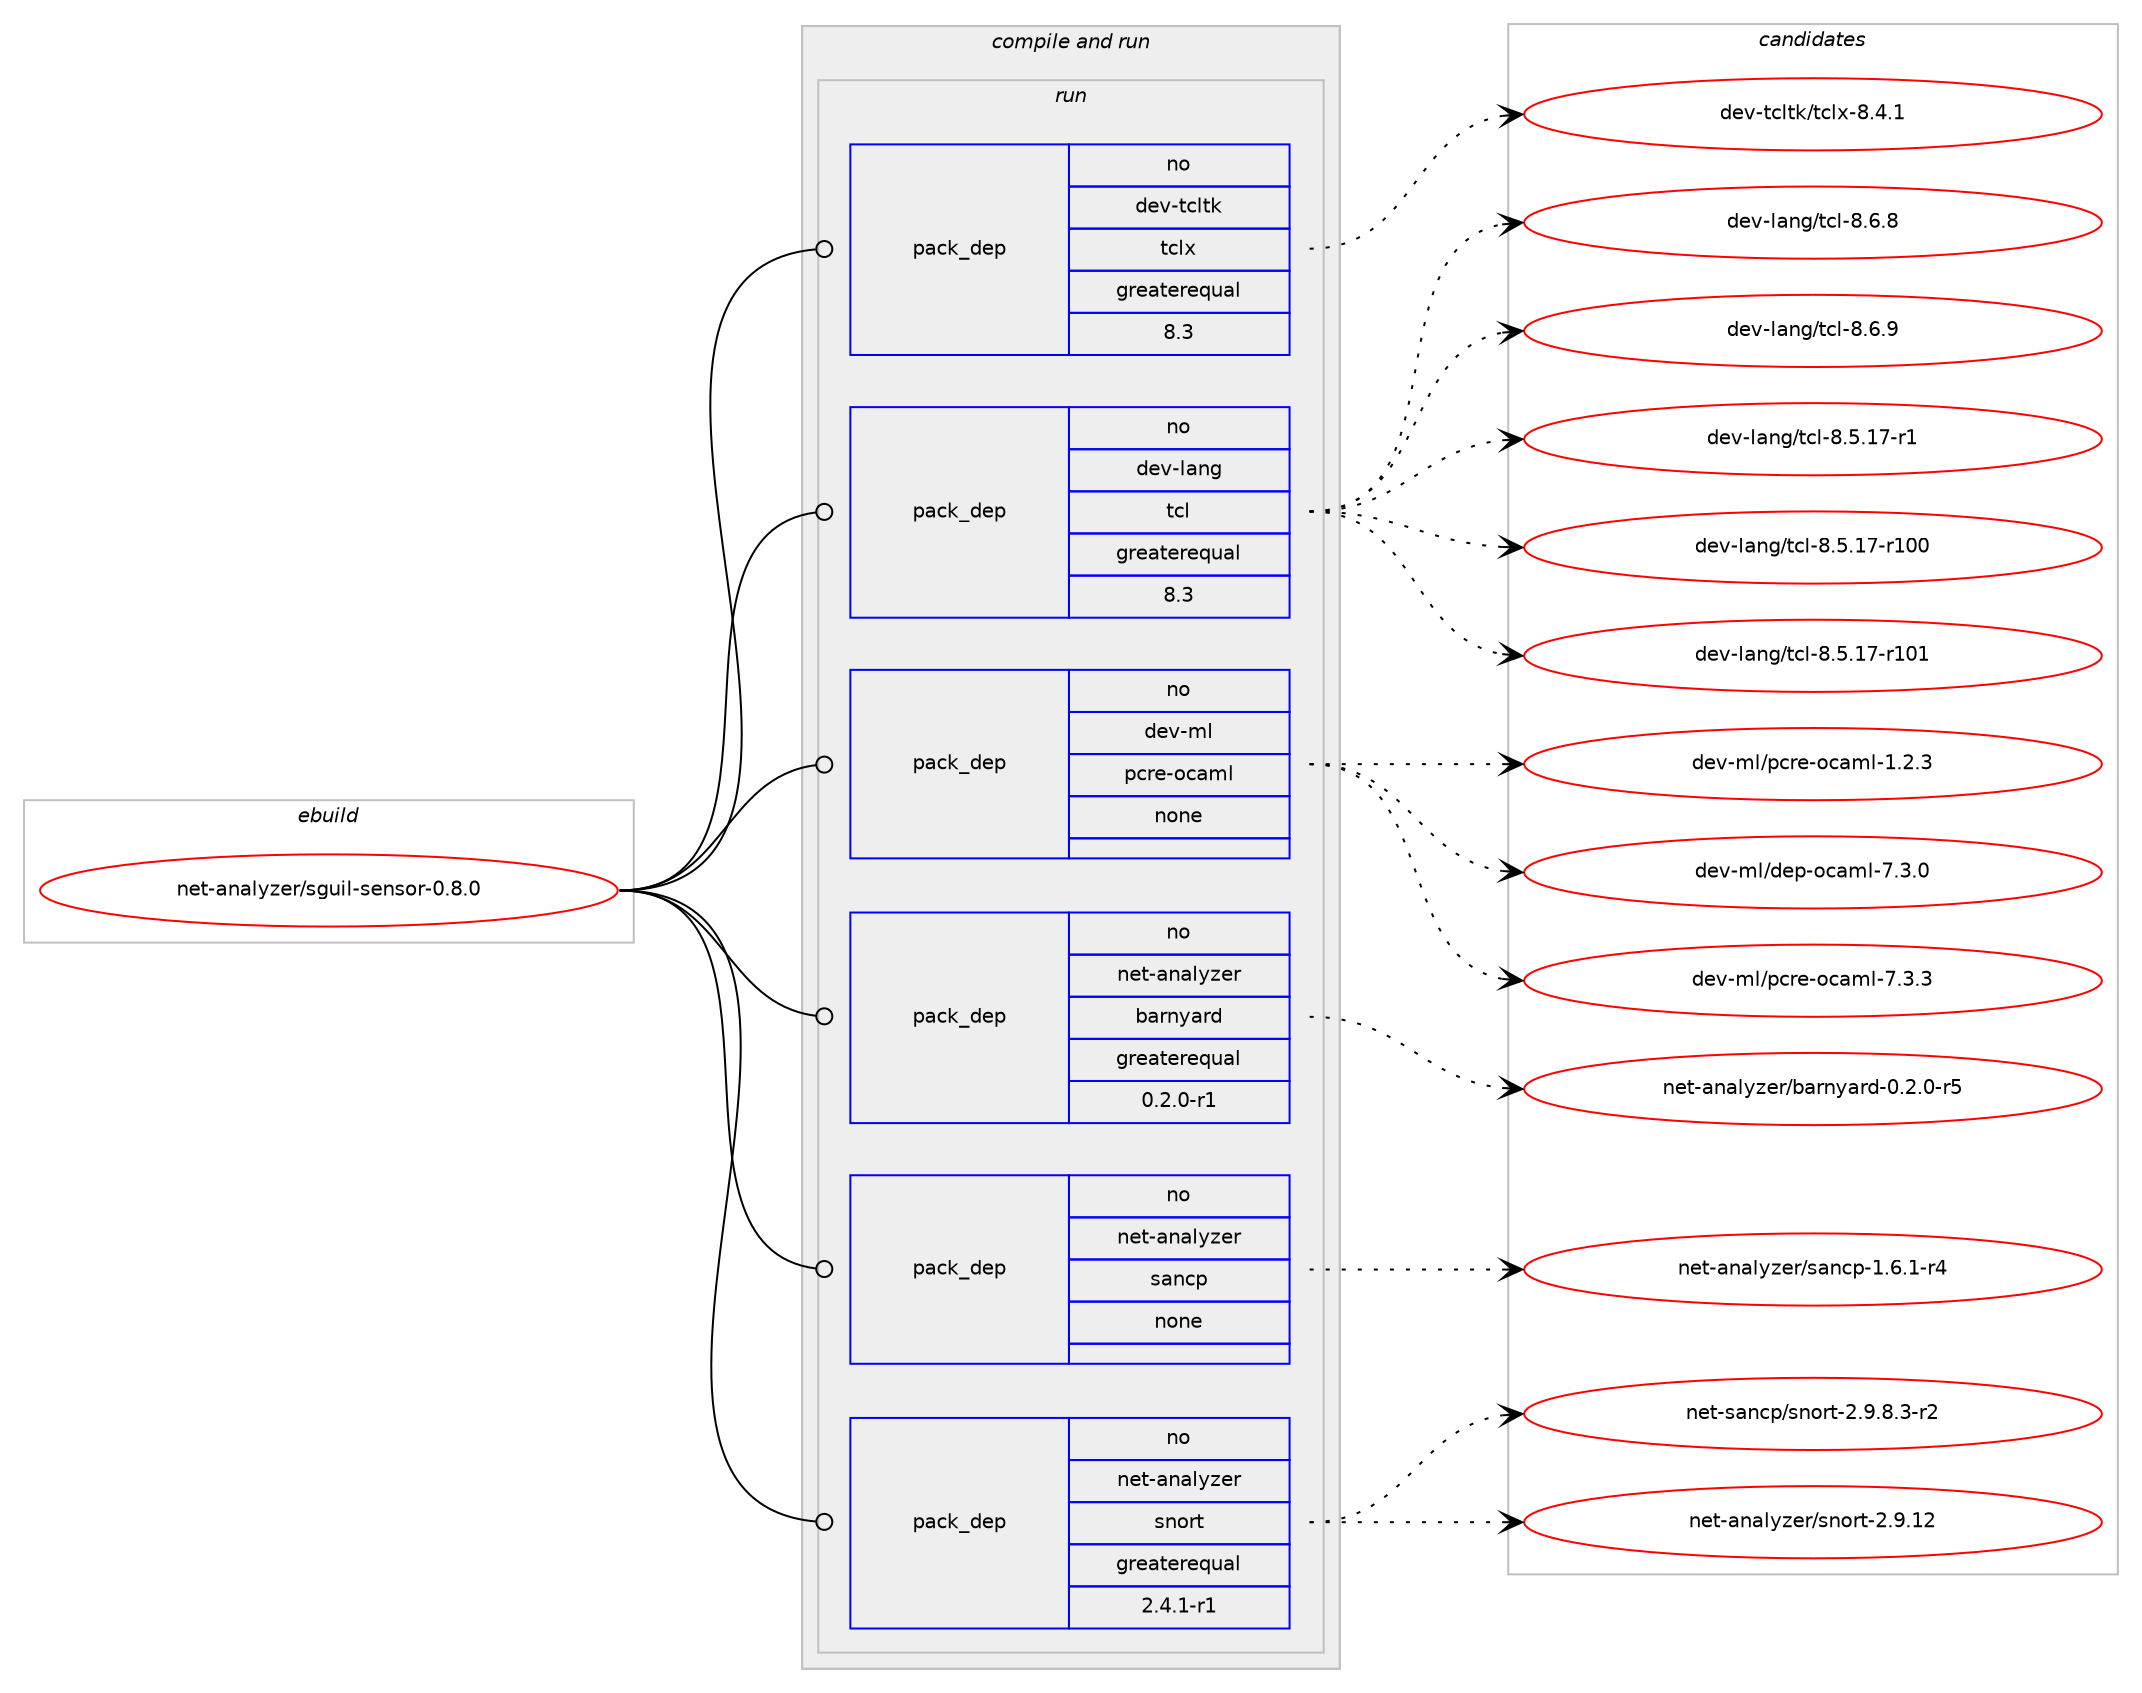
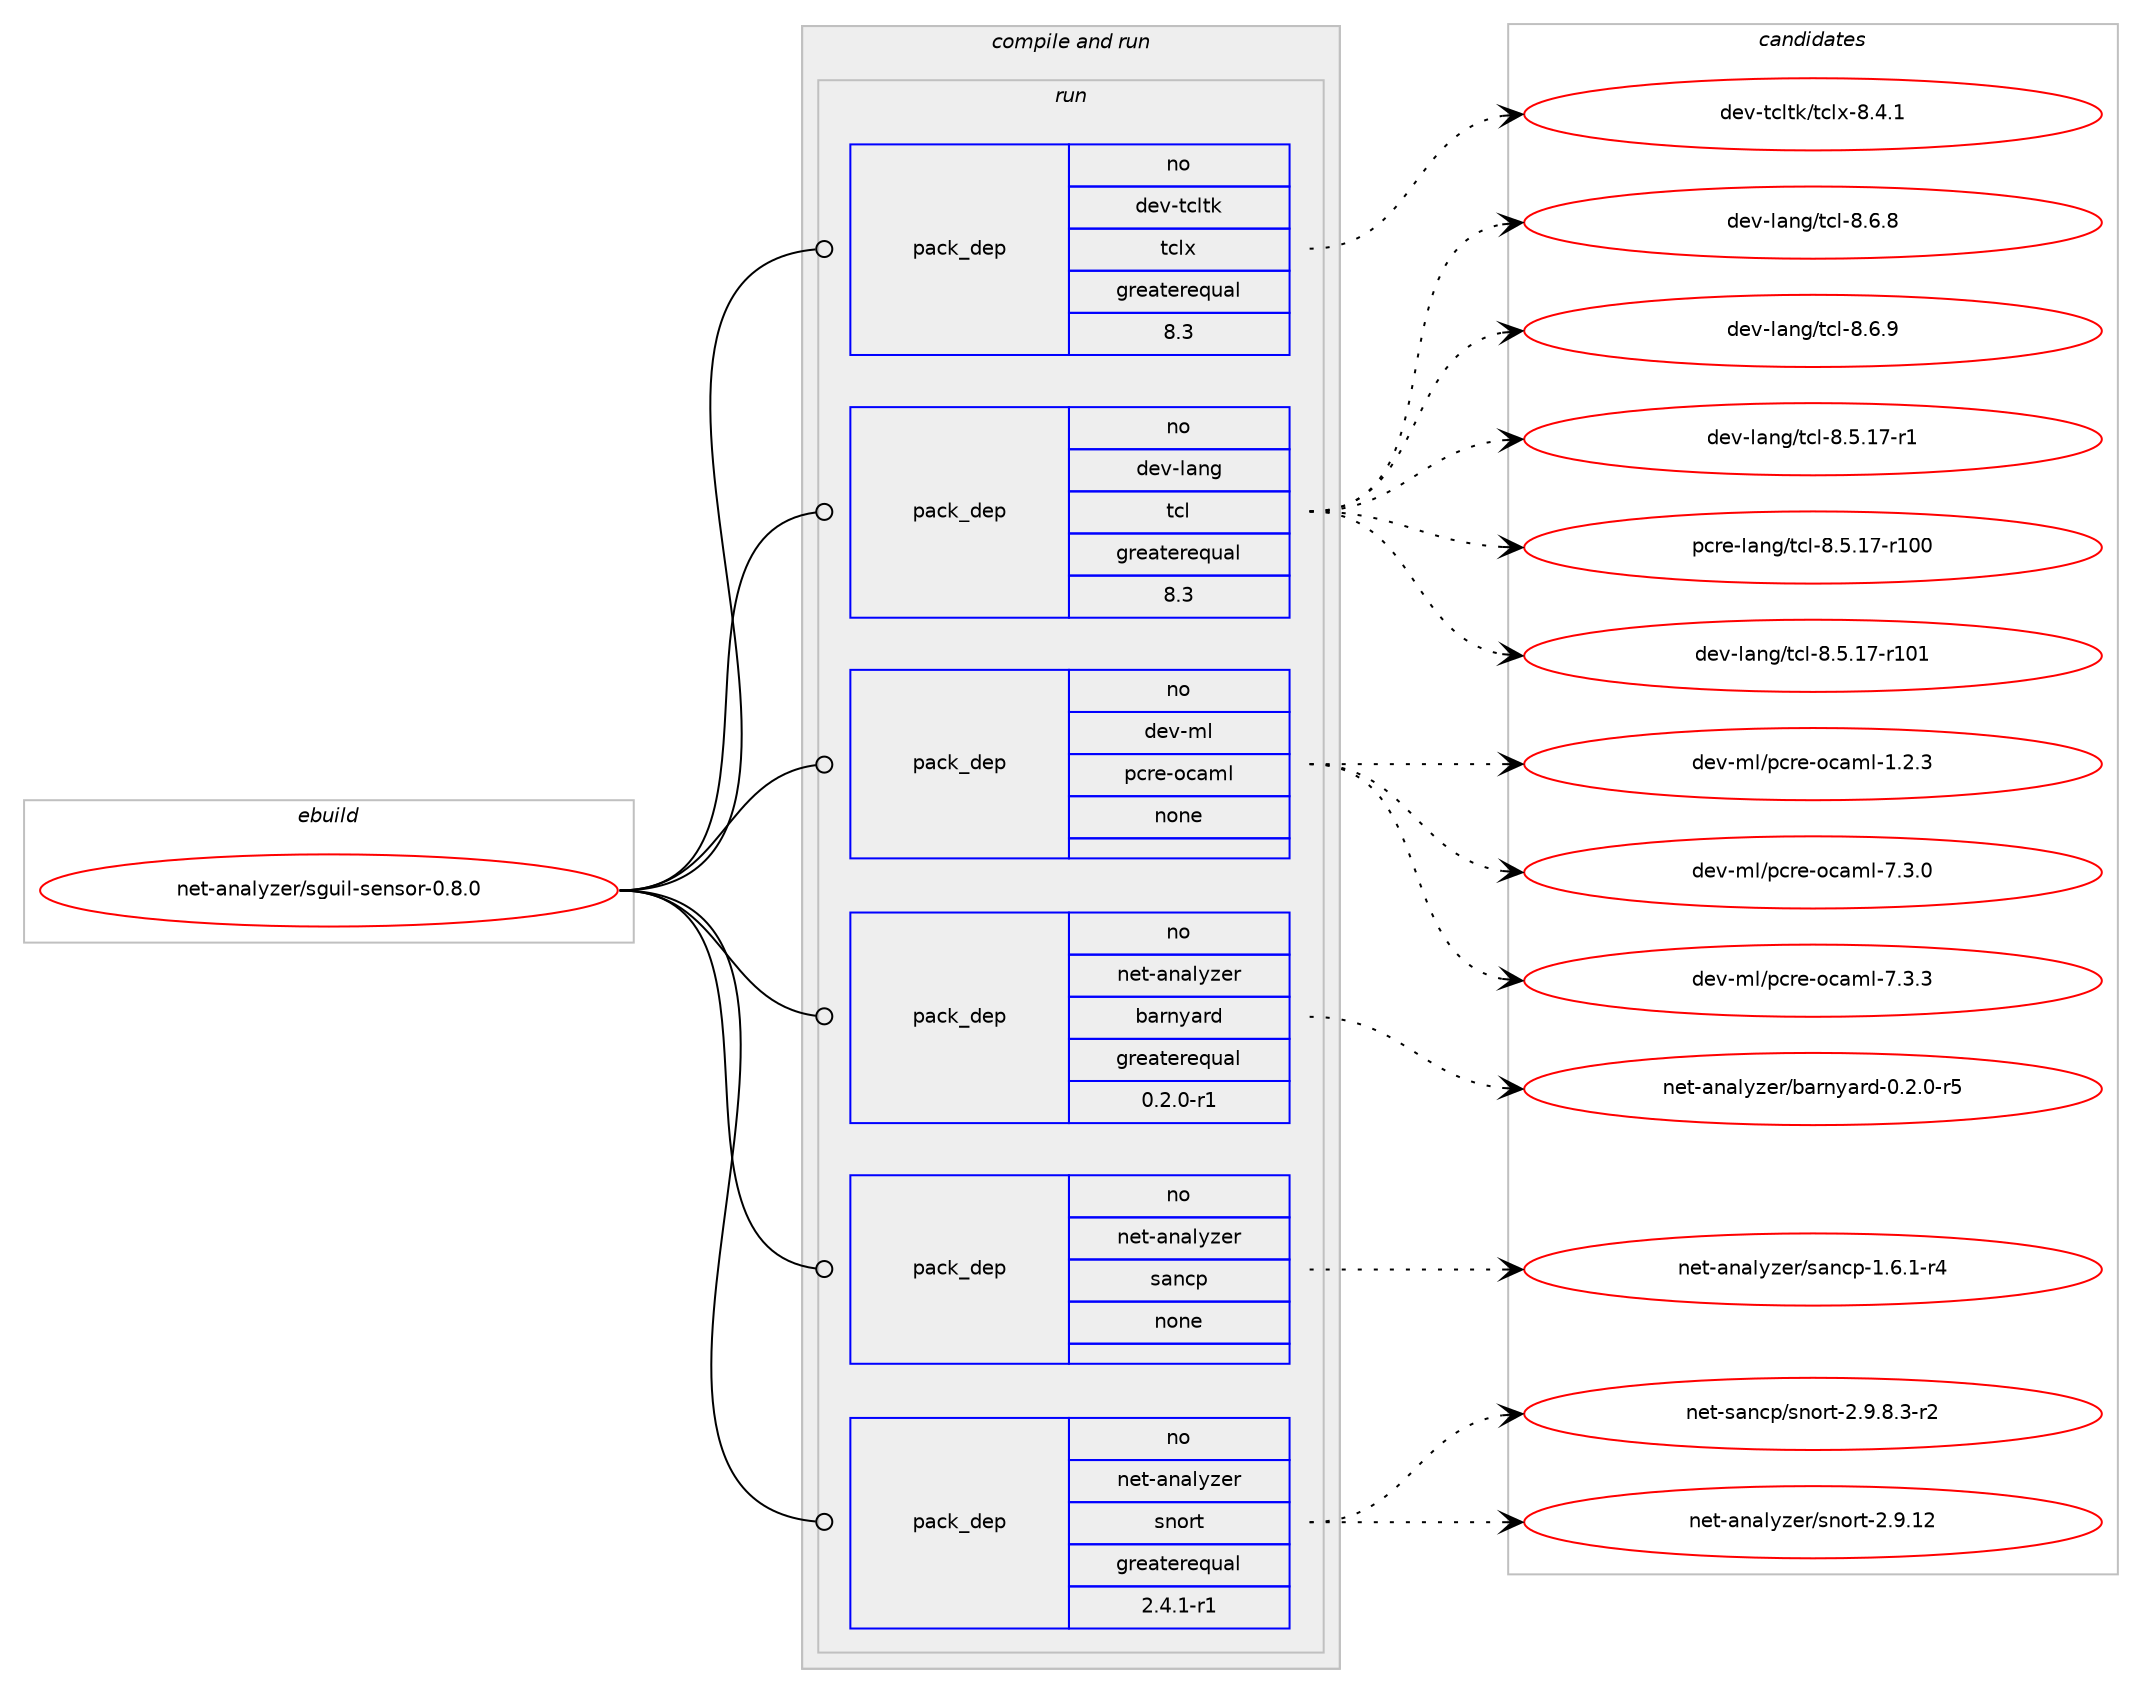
(1813, 548) -> (1813, 548)
(1813, 872) -> (1813, 872)
